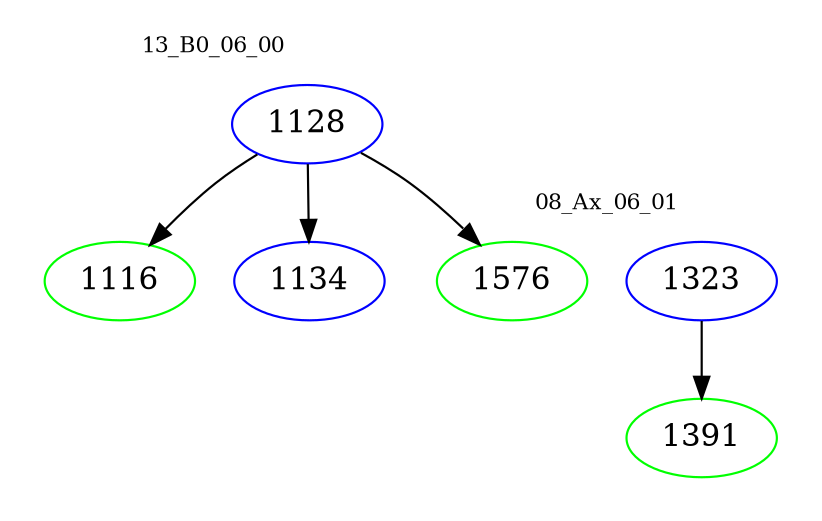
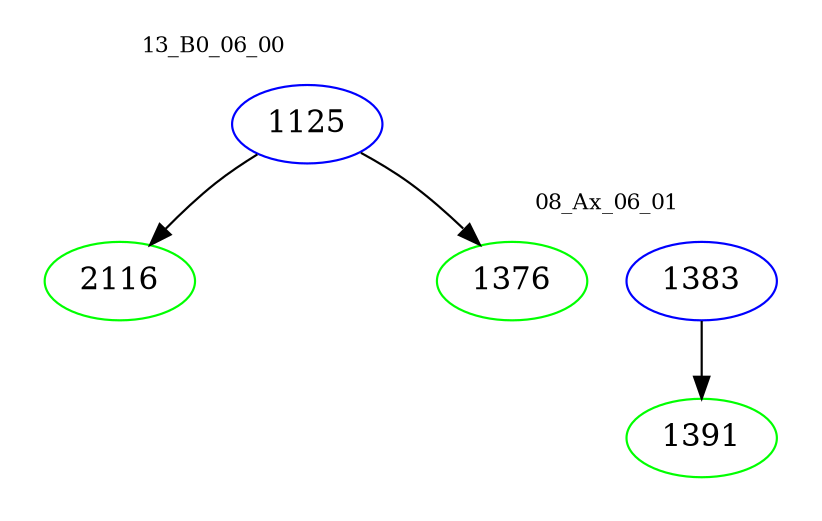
(307, 124) -> (307, 124)
(120, 281) -> (120, 281)
(309, 281) -> none
(512, 281) -> (512, 281)
(702, 281) -> (702, 281)
